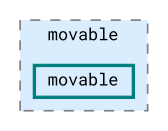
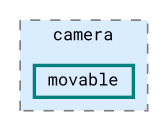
(84, 36) -> (84, 36)
